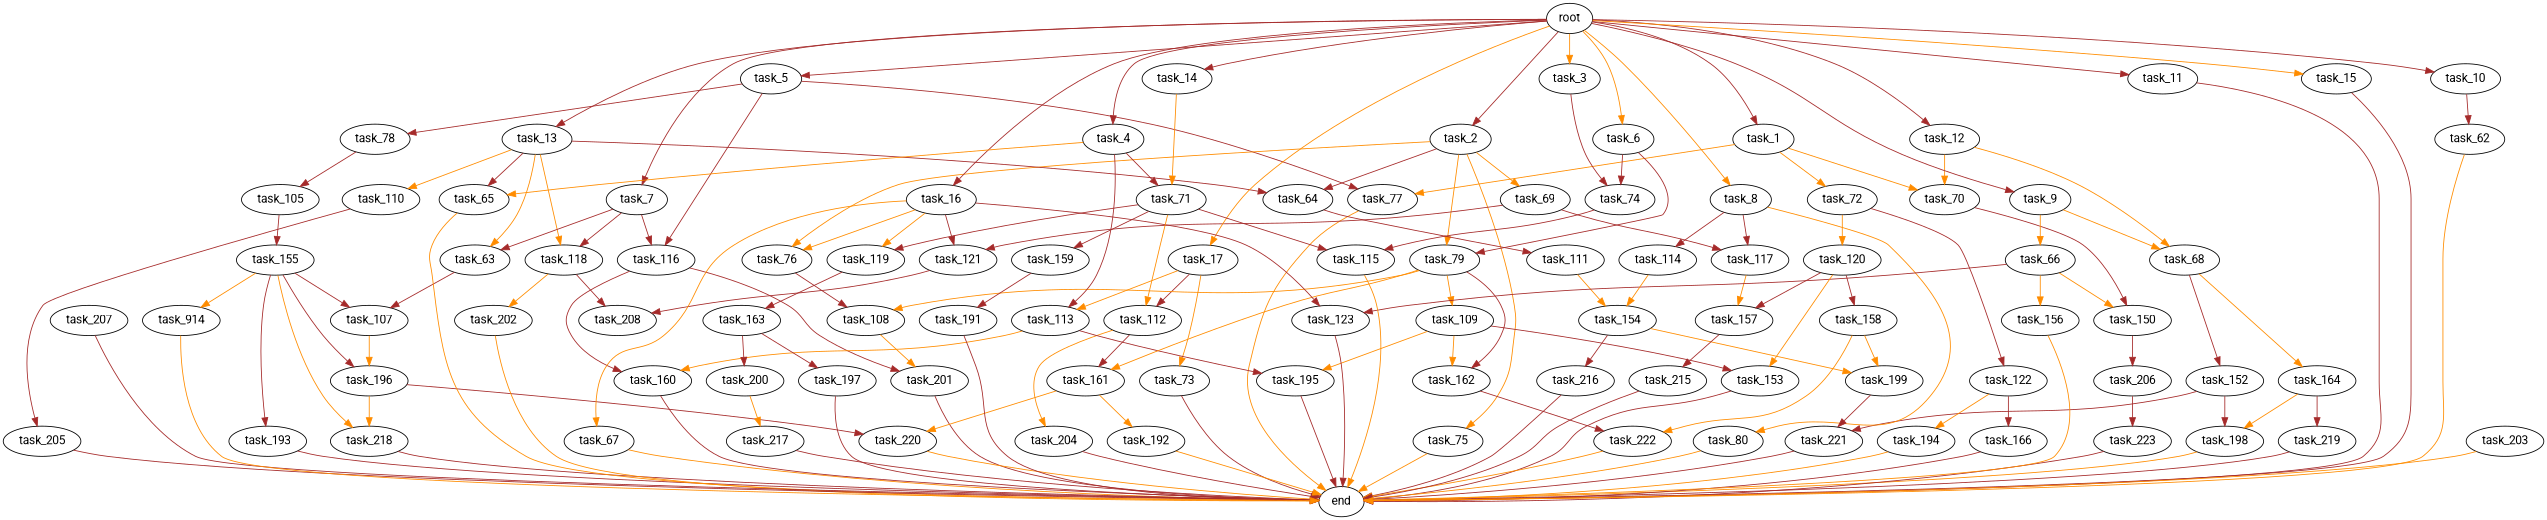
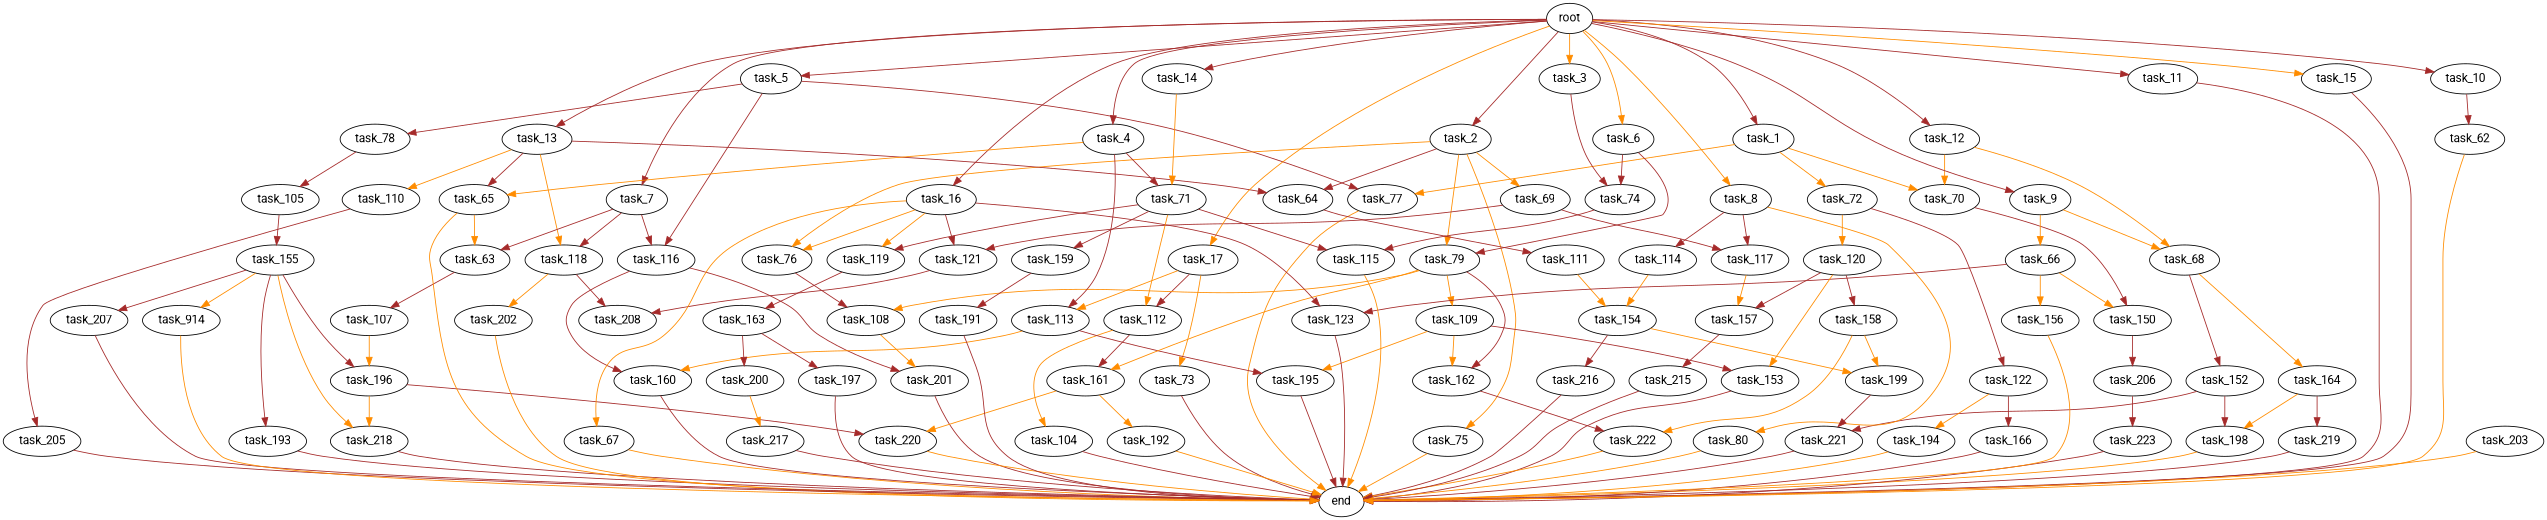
(523, 201) -> (474, 226)
(319, 288) -> (186, 289)
(1054, 441) -> (1054, 441)
